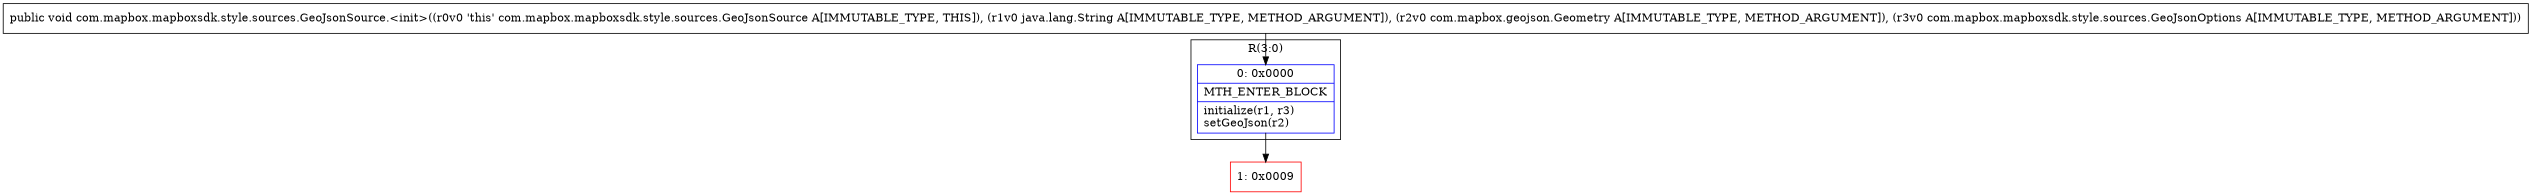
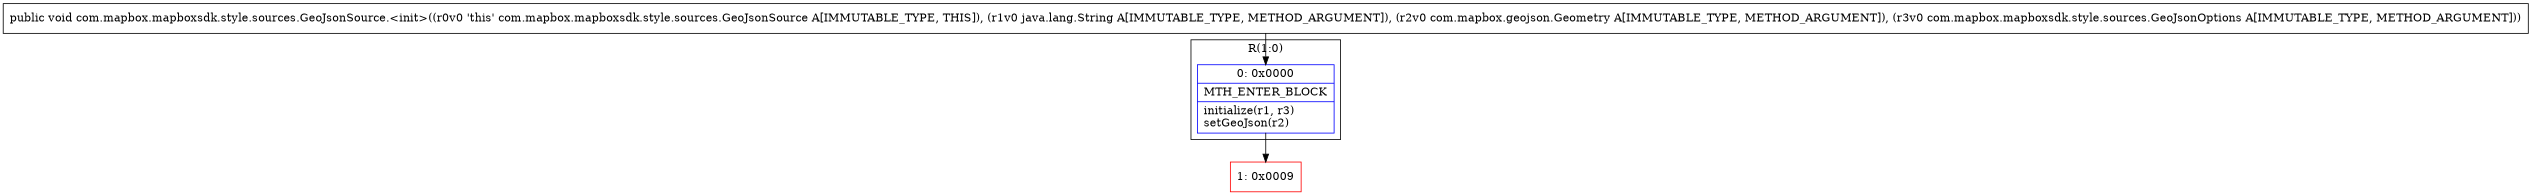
(1266, 49) -> (1266, 49)
